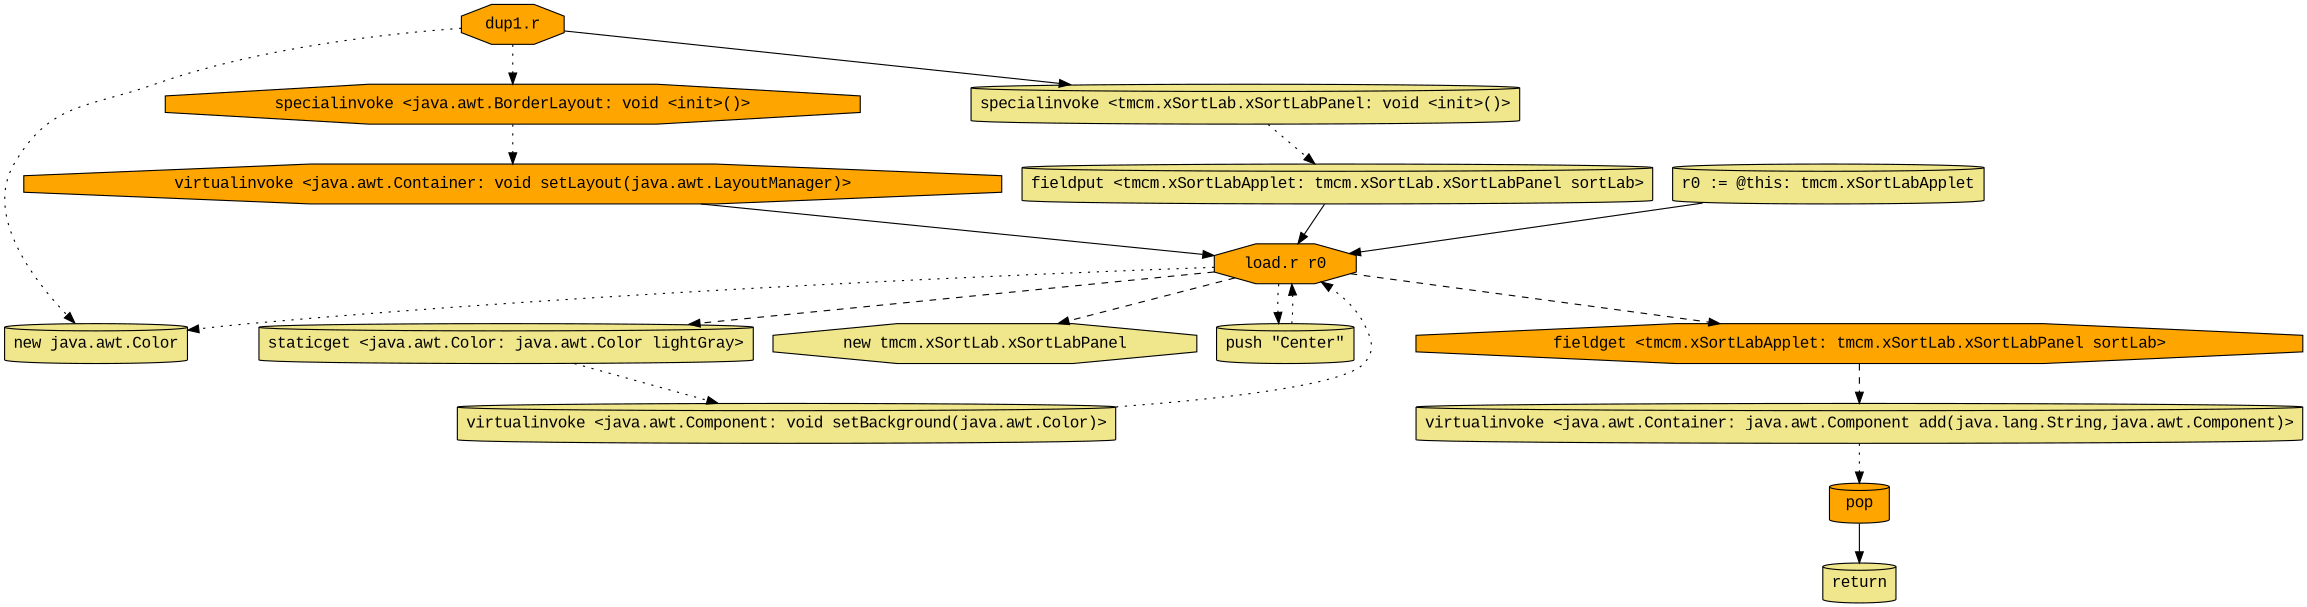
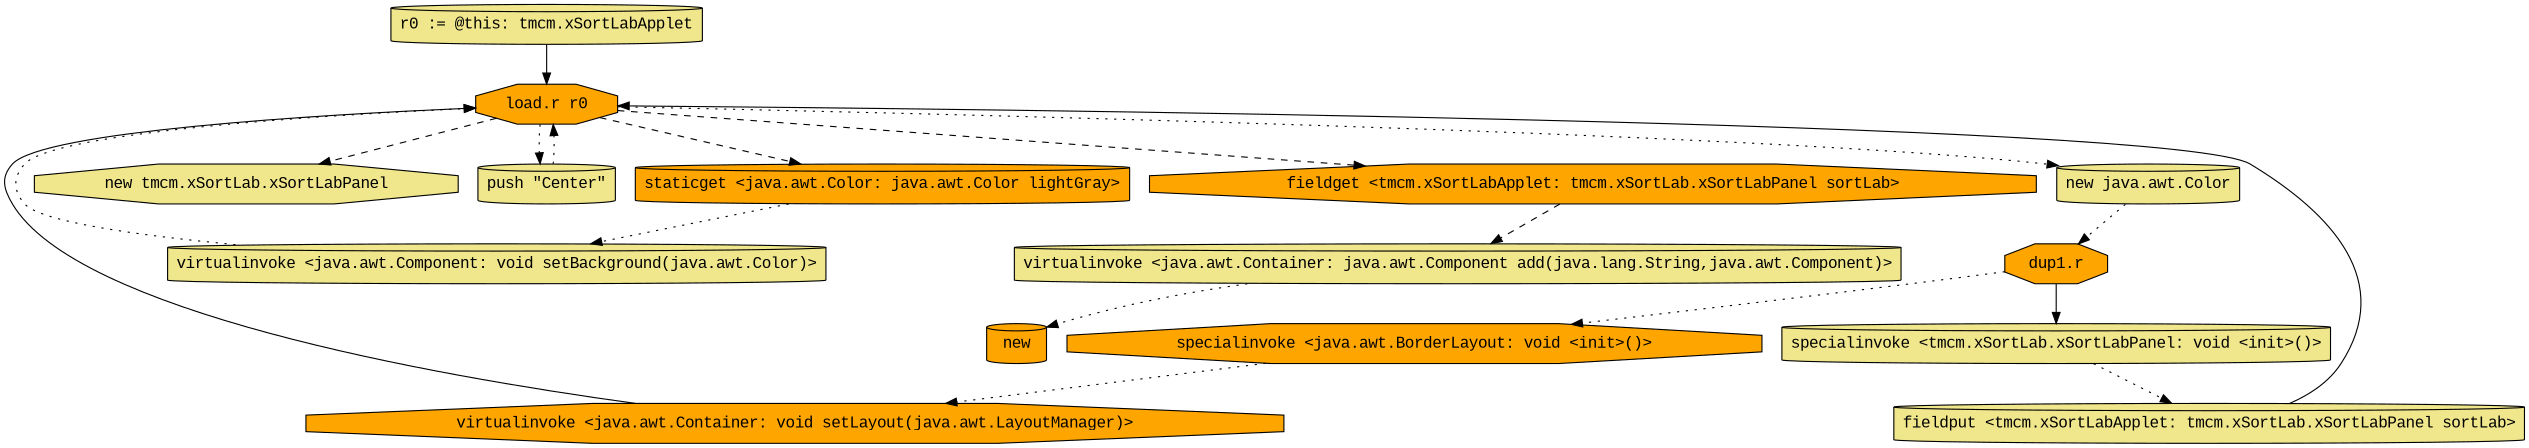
(142, 88) -> (2106, 220)
(506, 344) -> (882, 184)
(1859, 503) -> (1017, 344)
(1859, 583) -> none
